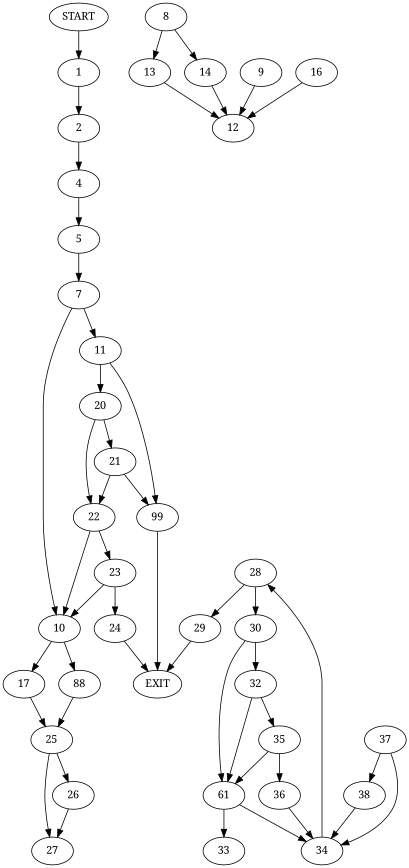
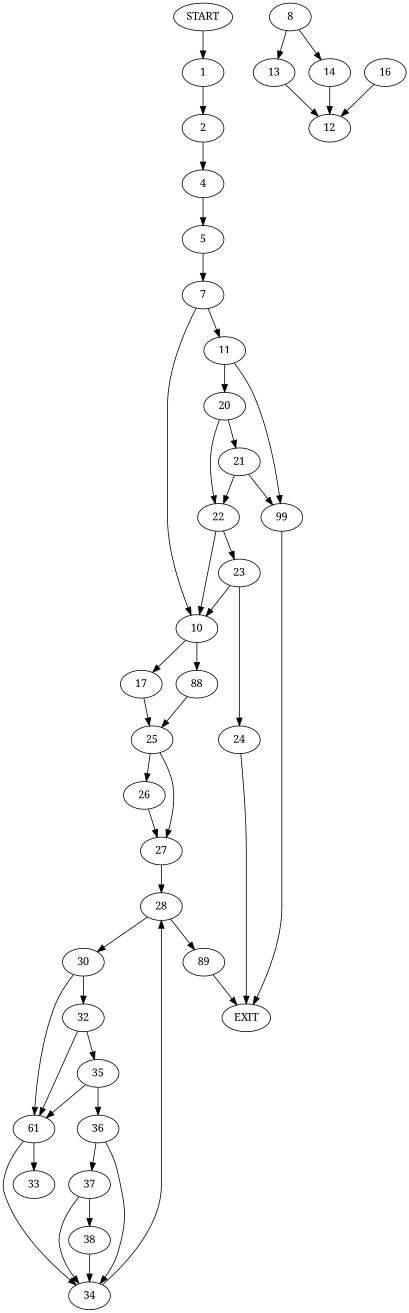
(261, 73) -> none
(200, 629) -> (204, 962)
none -> (161, 875)
none -> (94, 1153)
